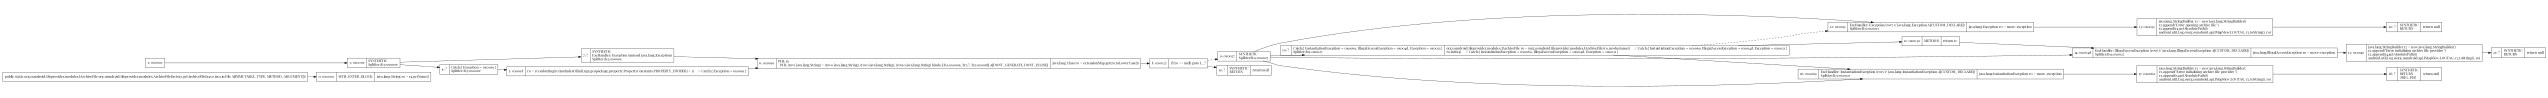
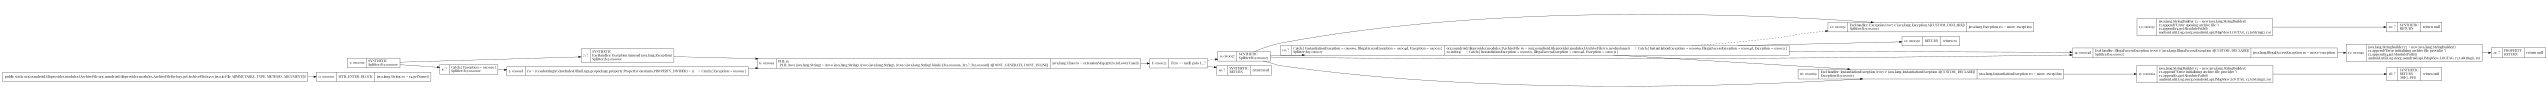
(2084, 27) -> none
(1932, 41) -> (1931, 41)
(2026, 45) -> (1930, 52)
(2513, 51) -> (2513, 51)
(155, 63) -> none
(1836, 76) -> (1837, 76)
